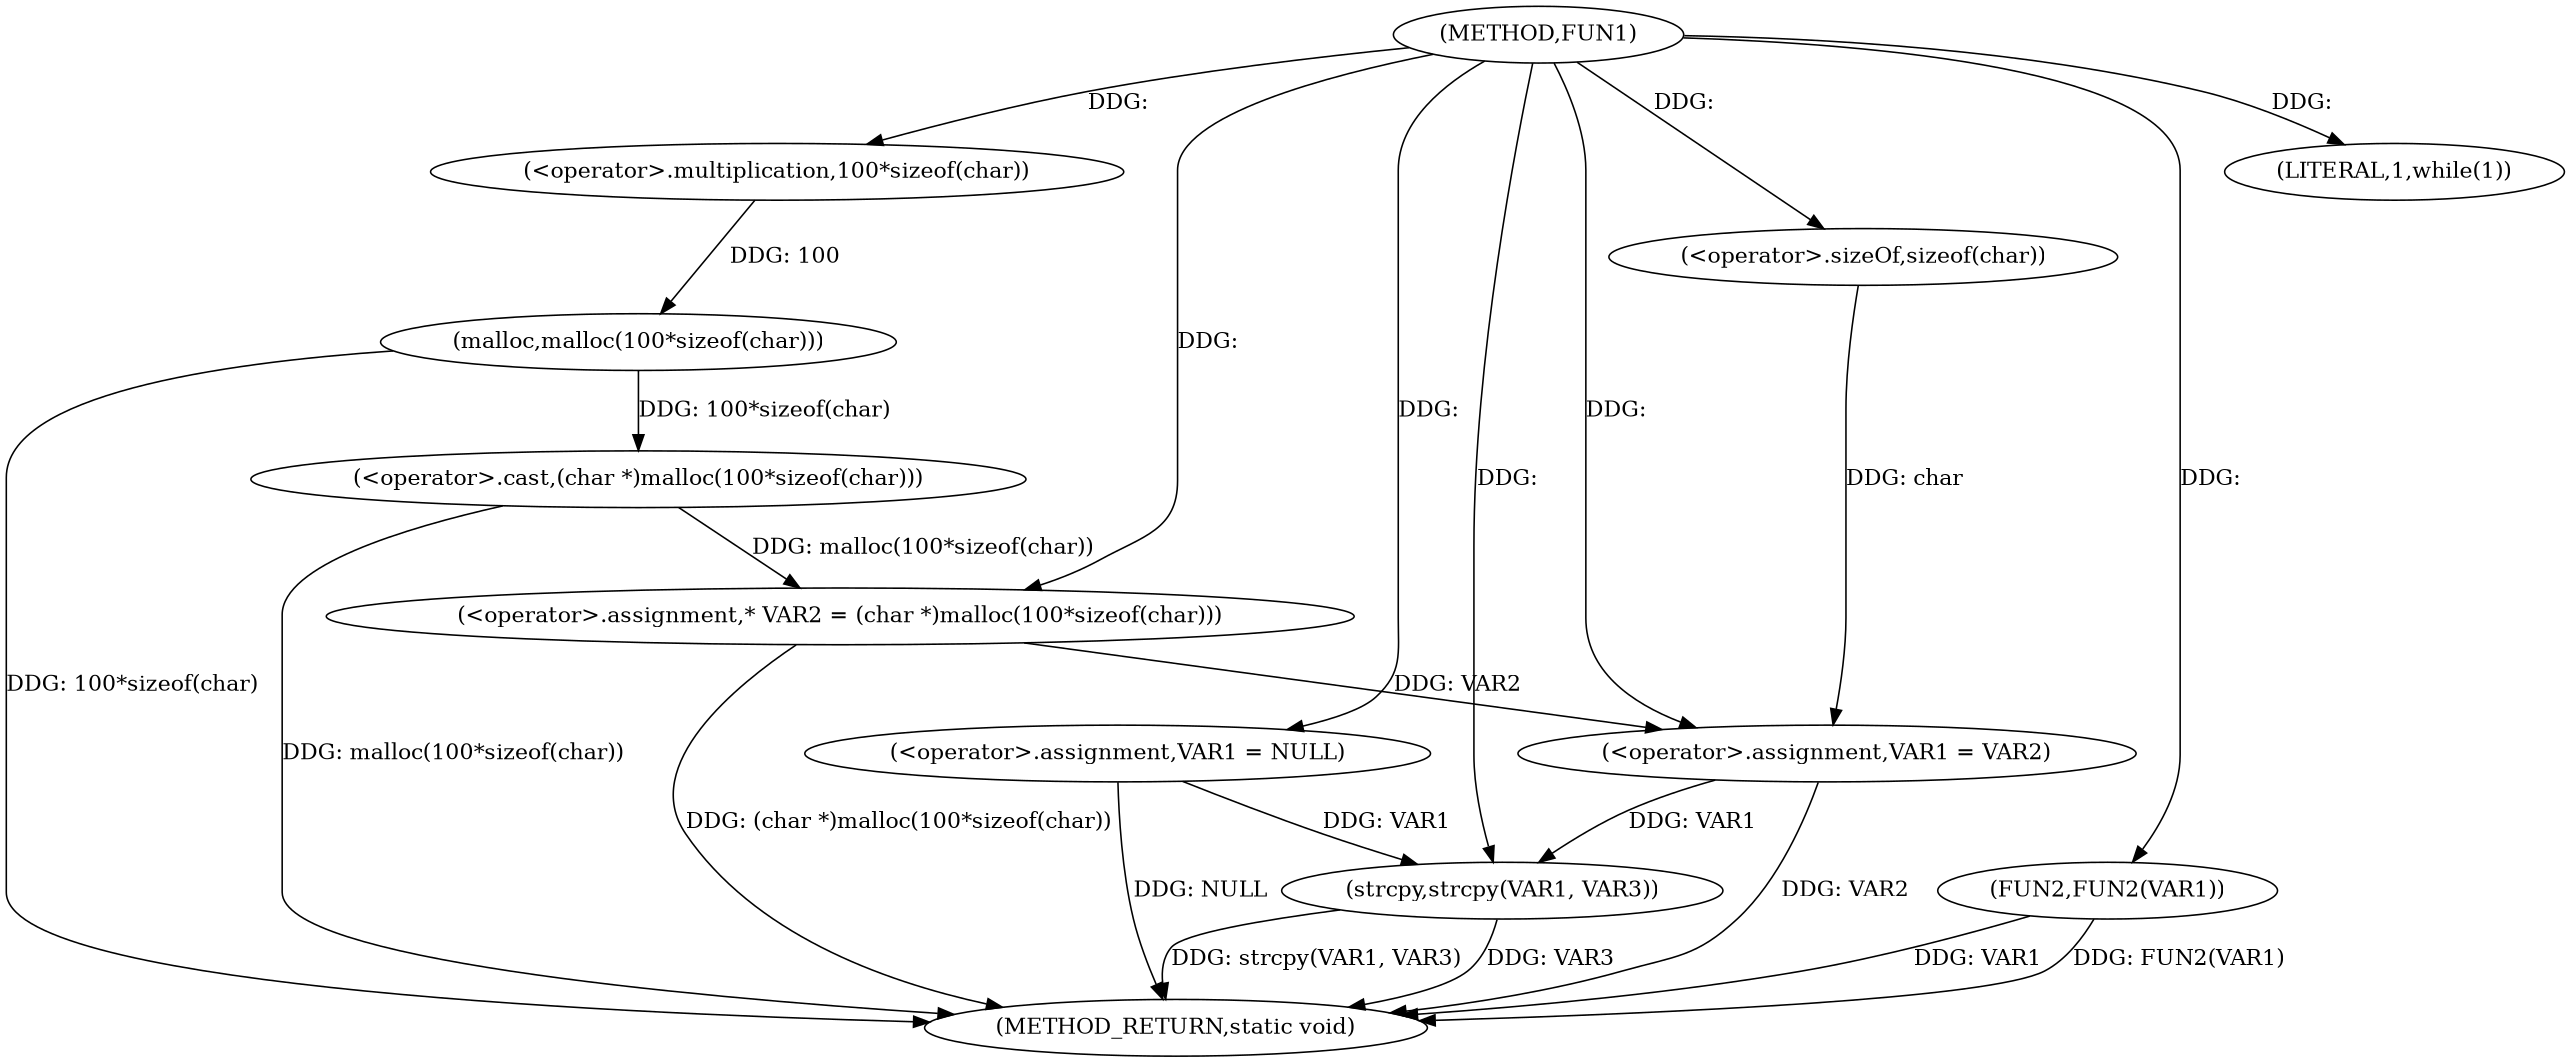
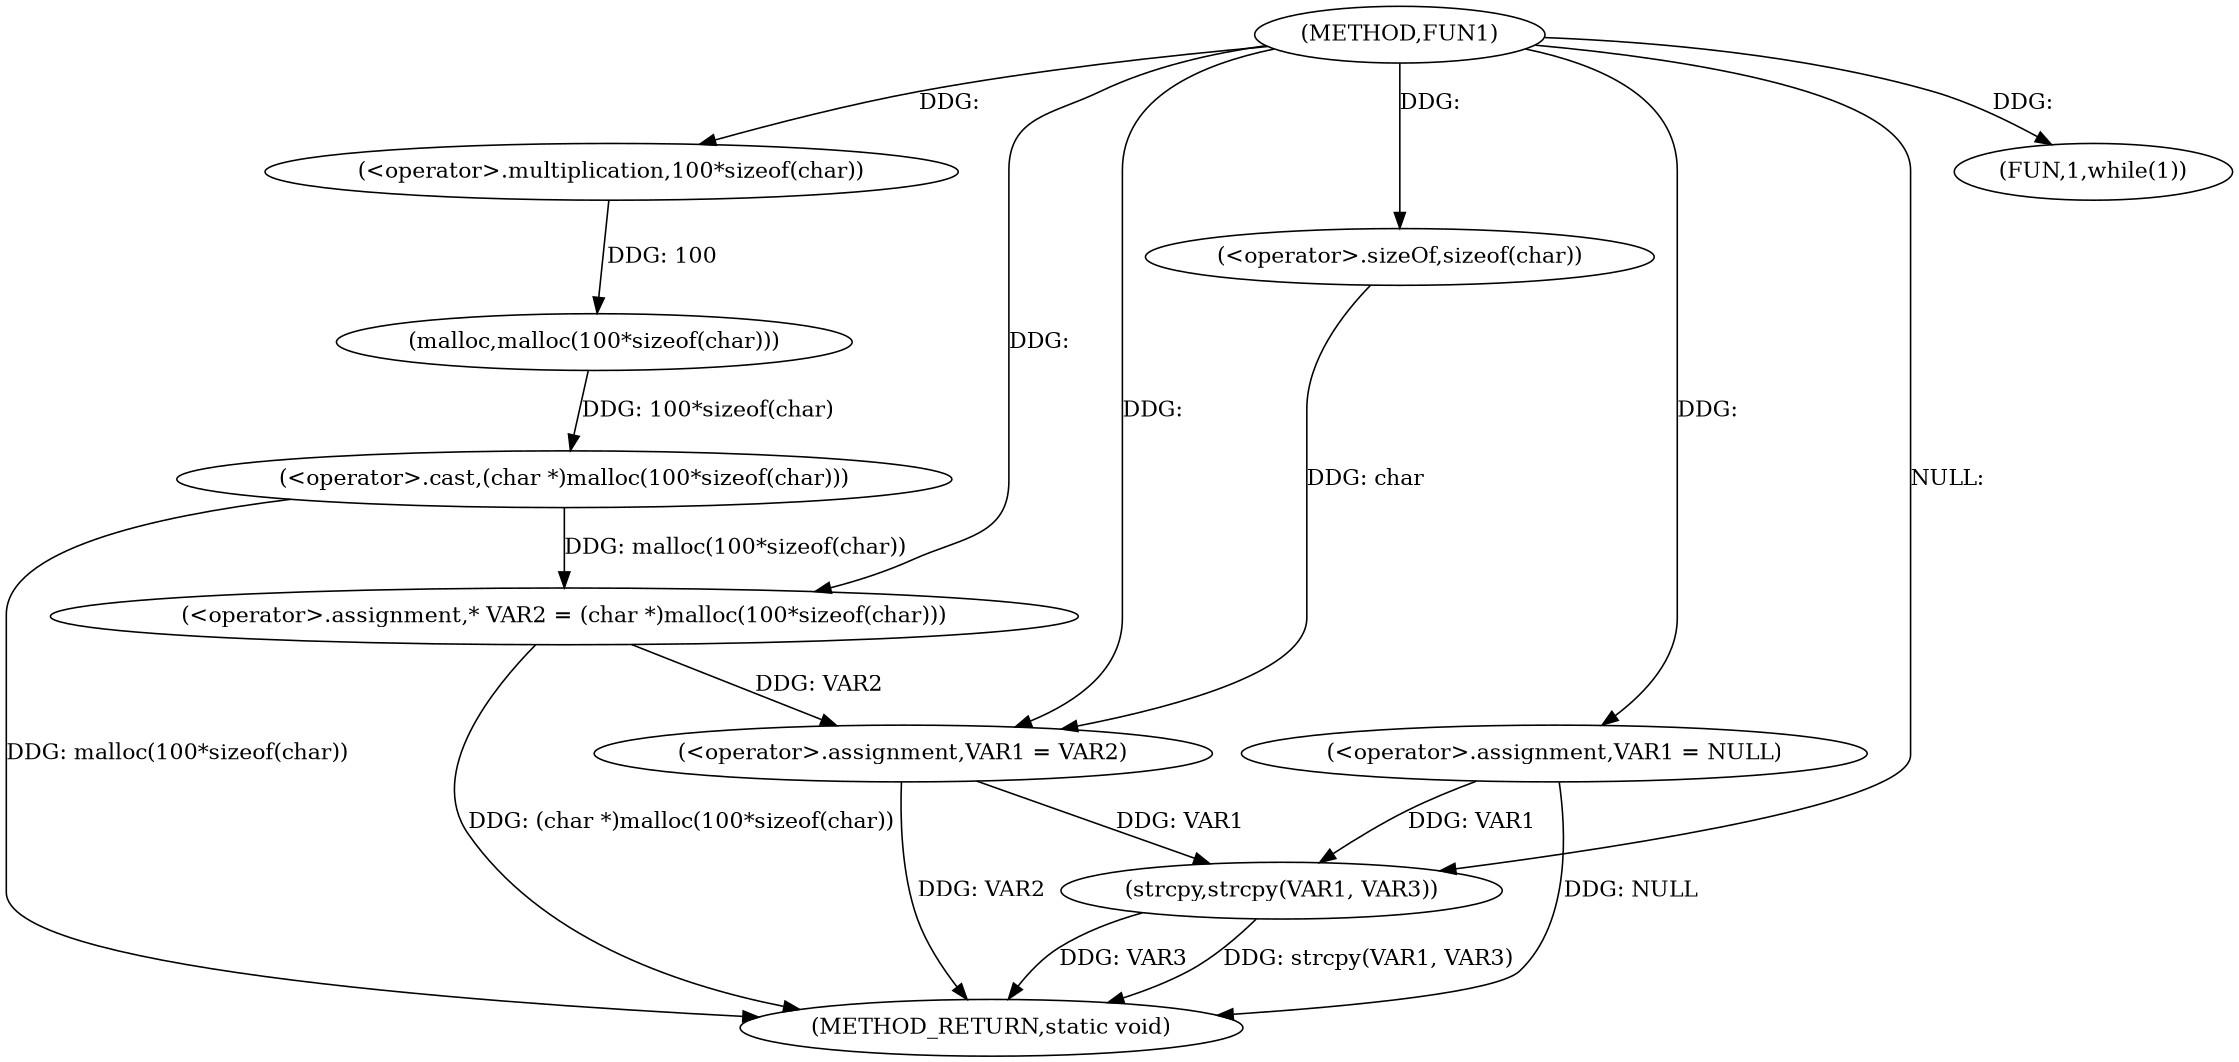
(2395, 172) -> (2093, 172)
(1511, 479) -> (1952, 479)
(2108, 891) -> none
(35, 925) -> none
